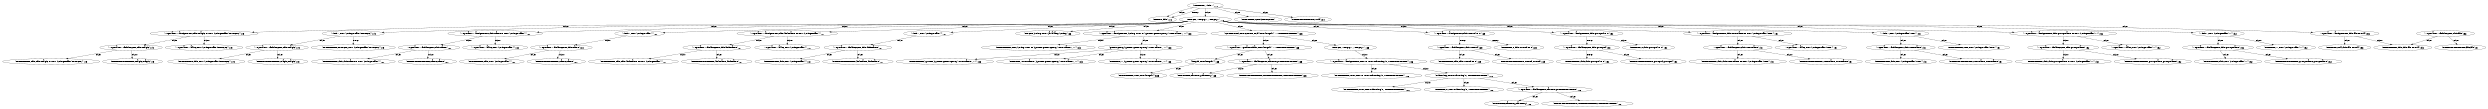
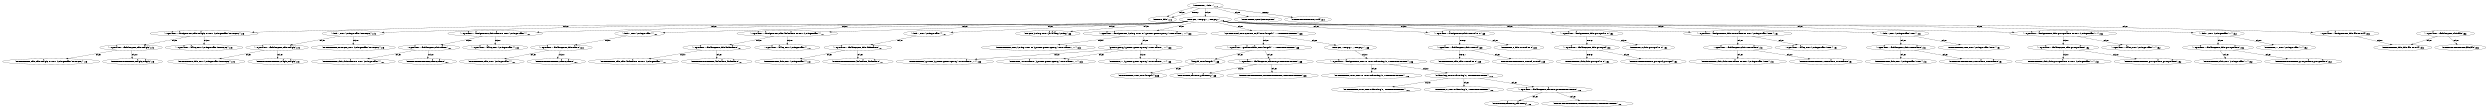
(1266, 12) -> (1266, 12)
(356, 41) -> (356, 41)
(1496, 41) -> (1496, 41)
(2477, 47) -> (2477, 47)
(2345, 48) -> none
(1463, 55) -> (1463, 55)
